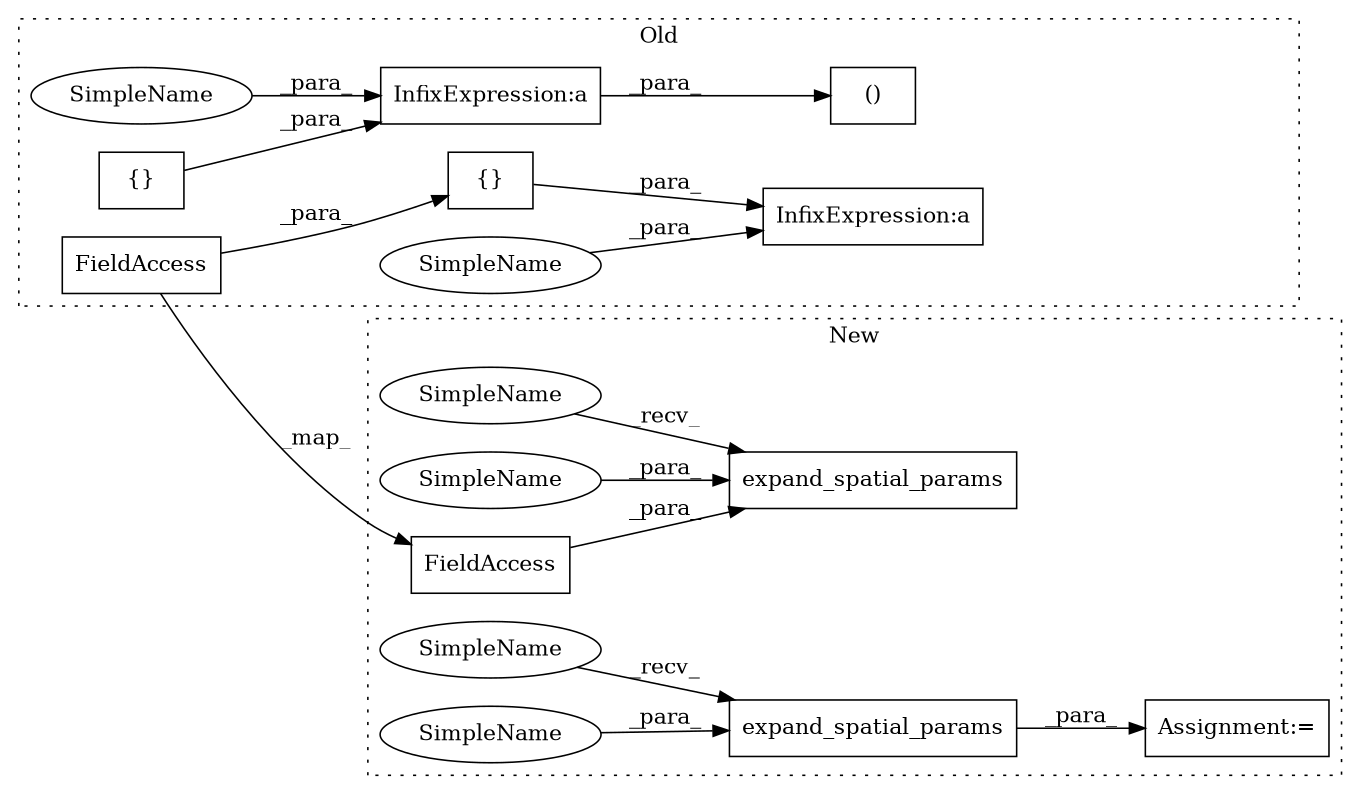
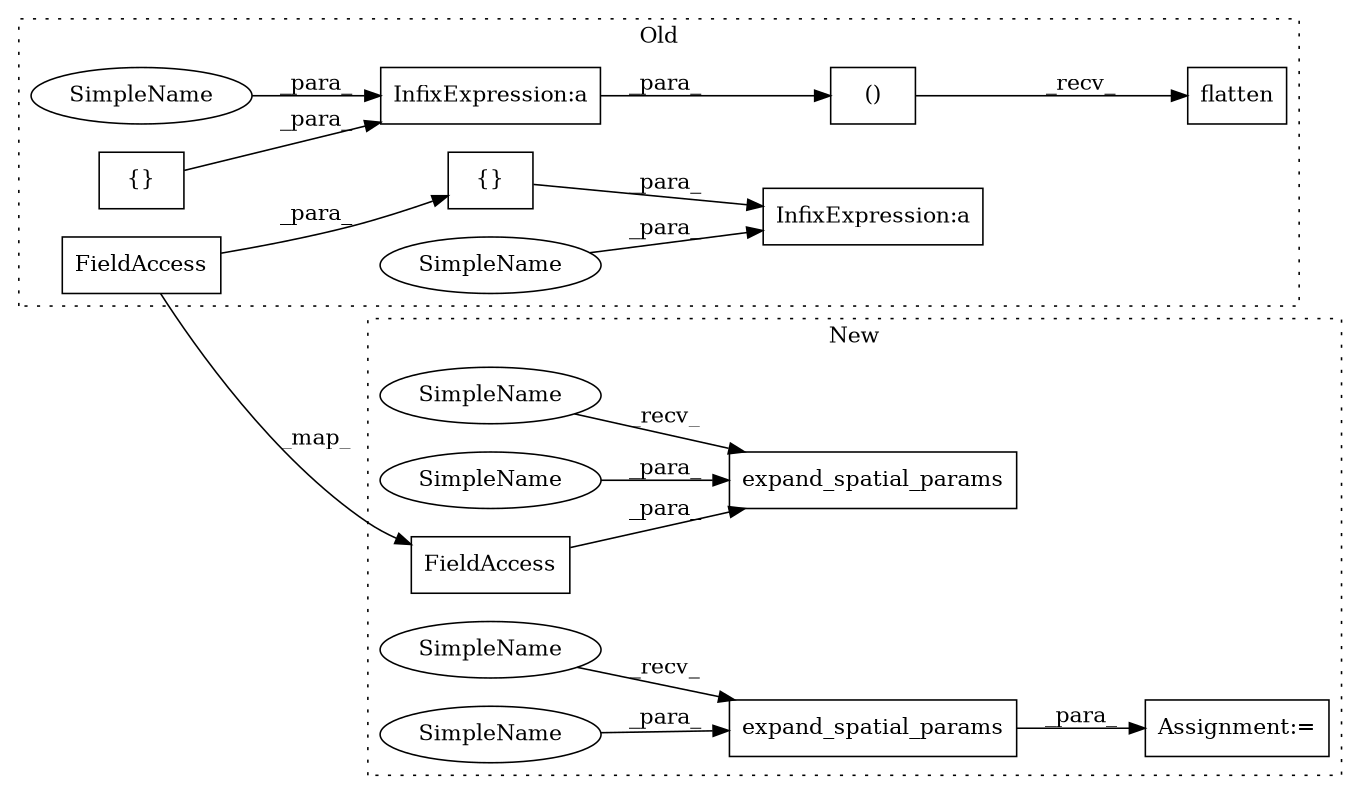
none -> (1237, 96)
